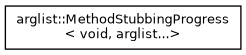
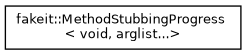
(123, 28) -> (123, 28)
